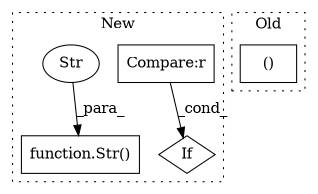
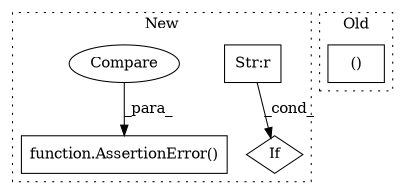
(71, 64) -> (124, 64)
(166, 64) -> (253, 64)
(80, 155) -> (124, 155)
